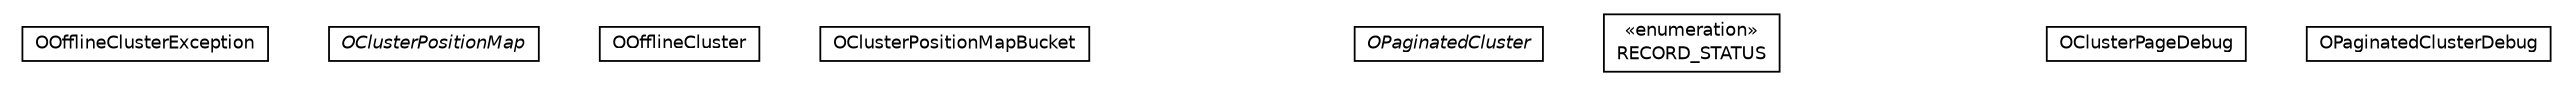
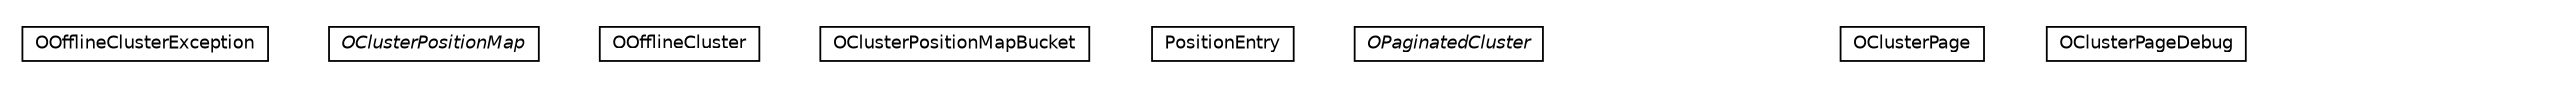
none -> (1222, 43)
(1692, 43) -> none
none -> (1912, 43)
(2429, 43) -> none
